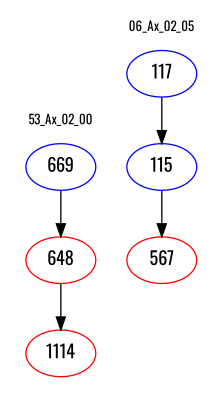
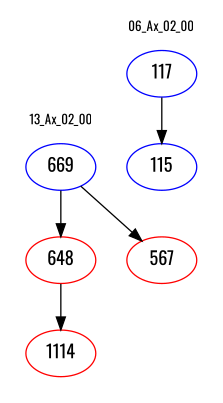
(162, 28) -> (162, 28)
(61, 121) -> (61, 121)
(162, 207) -> (97, 201)
